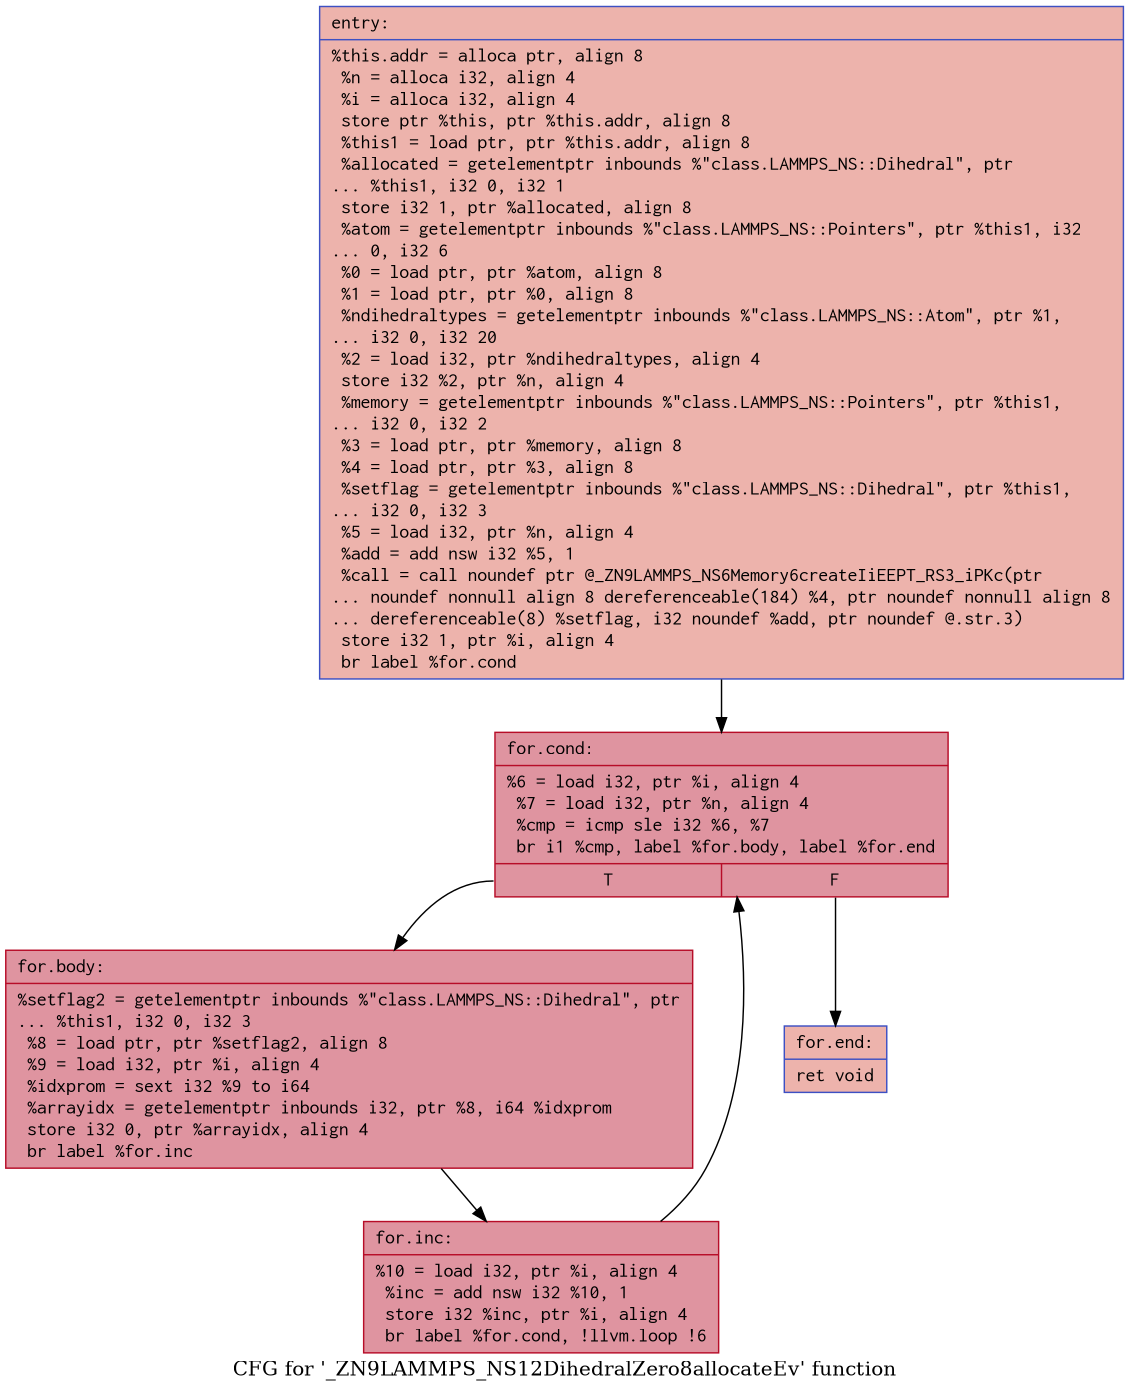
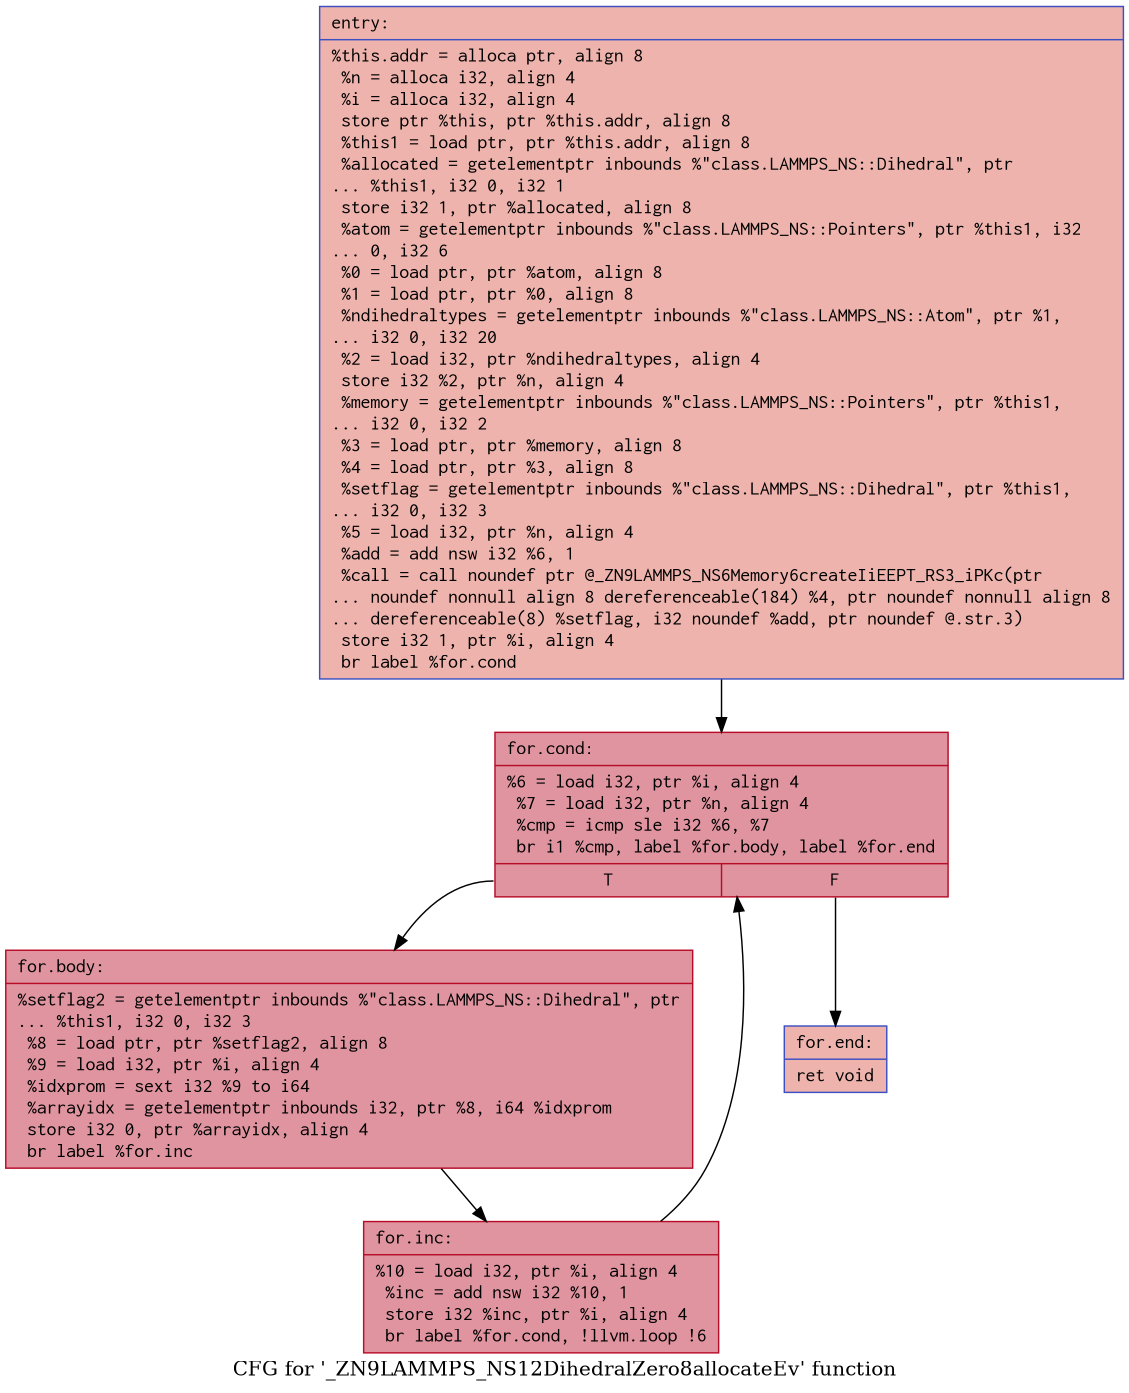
(453, 553) -> (453, 553)
